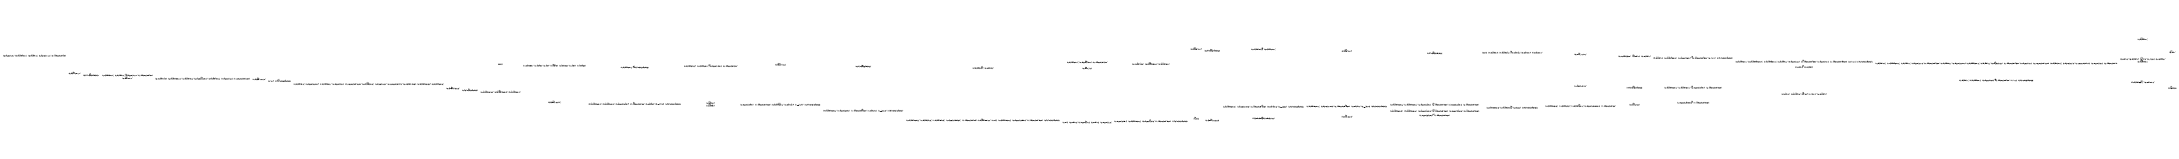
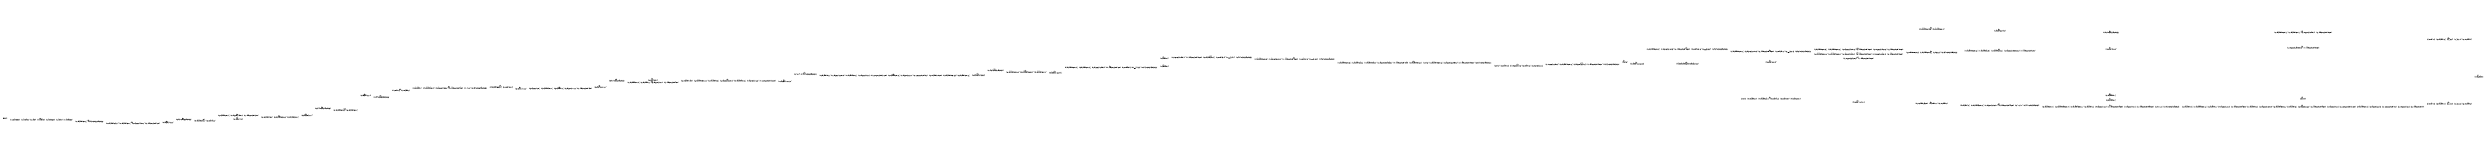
none -> (1932, 29)
none -> (521, 89)
